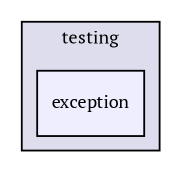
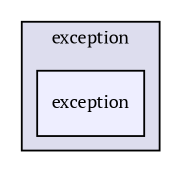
(91, 39) -> (91, 39)
